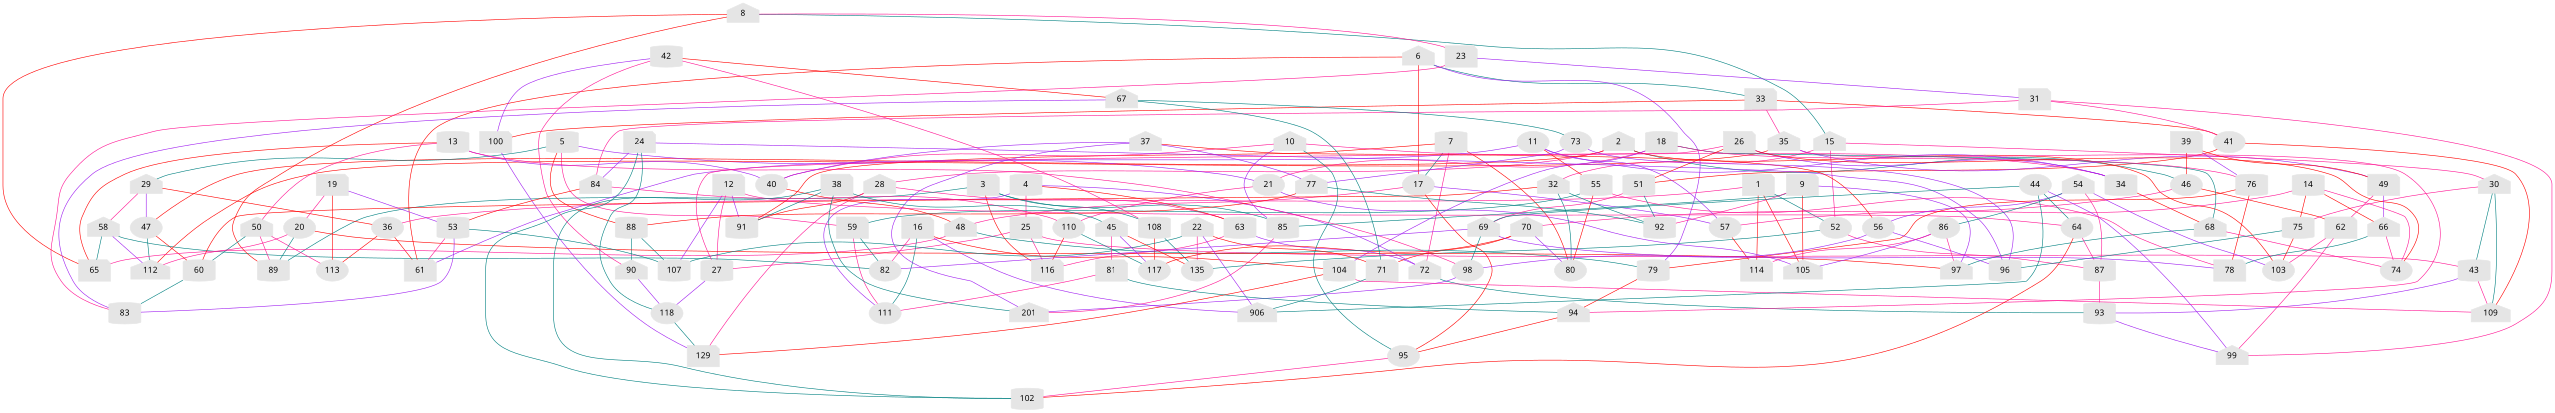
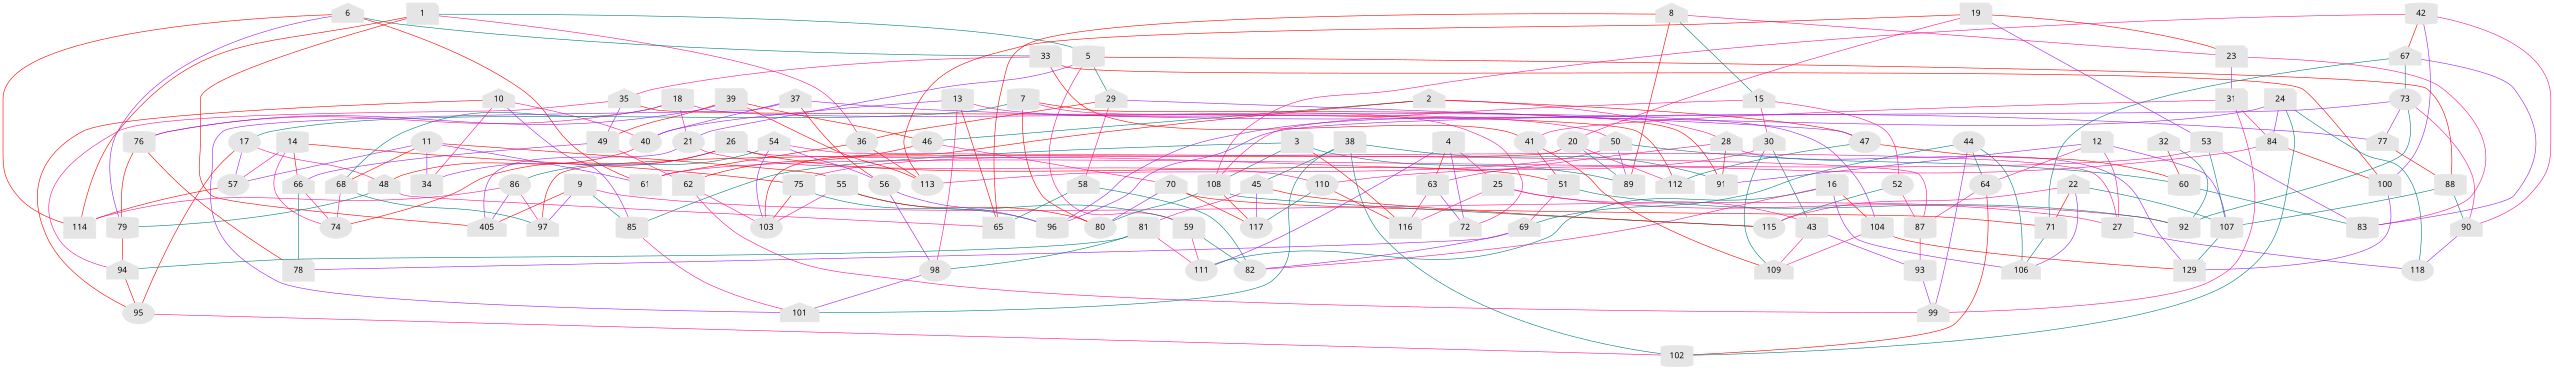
none -> (2110, 27)
(1418, 120) -> (80, 45)
none -> (821, 144)
none -> (2462, 155)
(1688, 163) -> (1501, 110)
(1902, 200) -> (796, 211)
(524, 203) -> (2329, 163)
(1486, 203) -> (2325, 184)
(2163, 205) -> (375, 168)
(1798, 207) -> (756, 19)
(1570, 227) -> (1160, 206)
(1323, 234) -> (166, 117)
(265, 248) -> (1622, 163)
(1476, 248) -> (1036, 258)
(128, 250) -> none
(1197, 270) -> (1769, 228)
(1803, 270) -> (487, 228)
(766, 271) -> (1983, 156)
(1697, 306) -> none
(1029, 313) -> (800, 313)
(1257, 313) -> (2021, 270)
(685, 334) -> (2208, 250)
